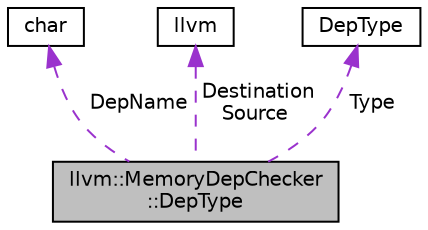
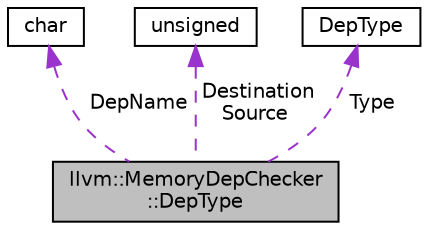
(196, 27) -> (196, 27)
